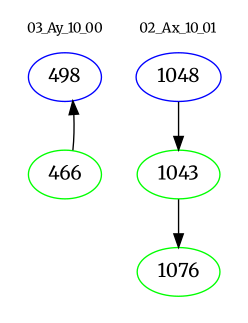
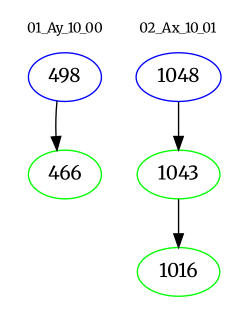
(66, 29) -> (66, 29)
(74, 132) -> (56, 119)
(179, 272) -> (179, 272)
